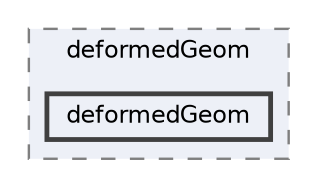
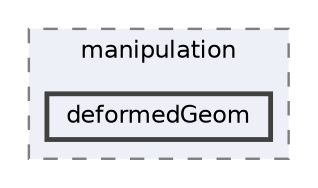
(159, 52) -> (159, 52)
